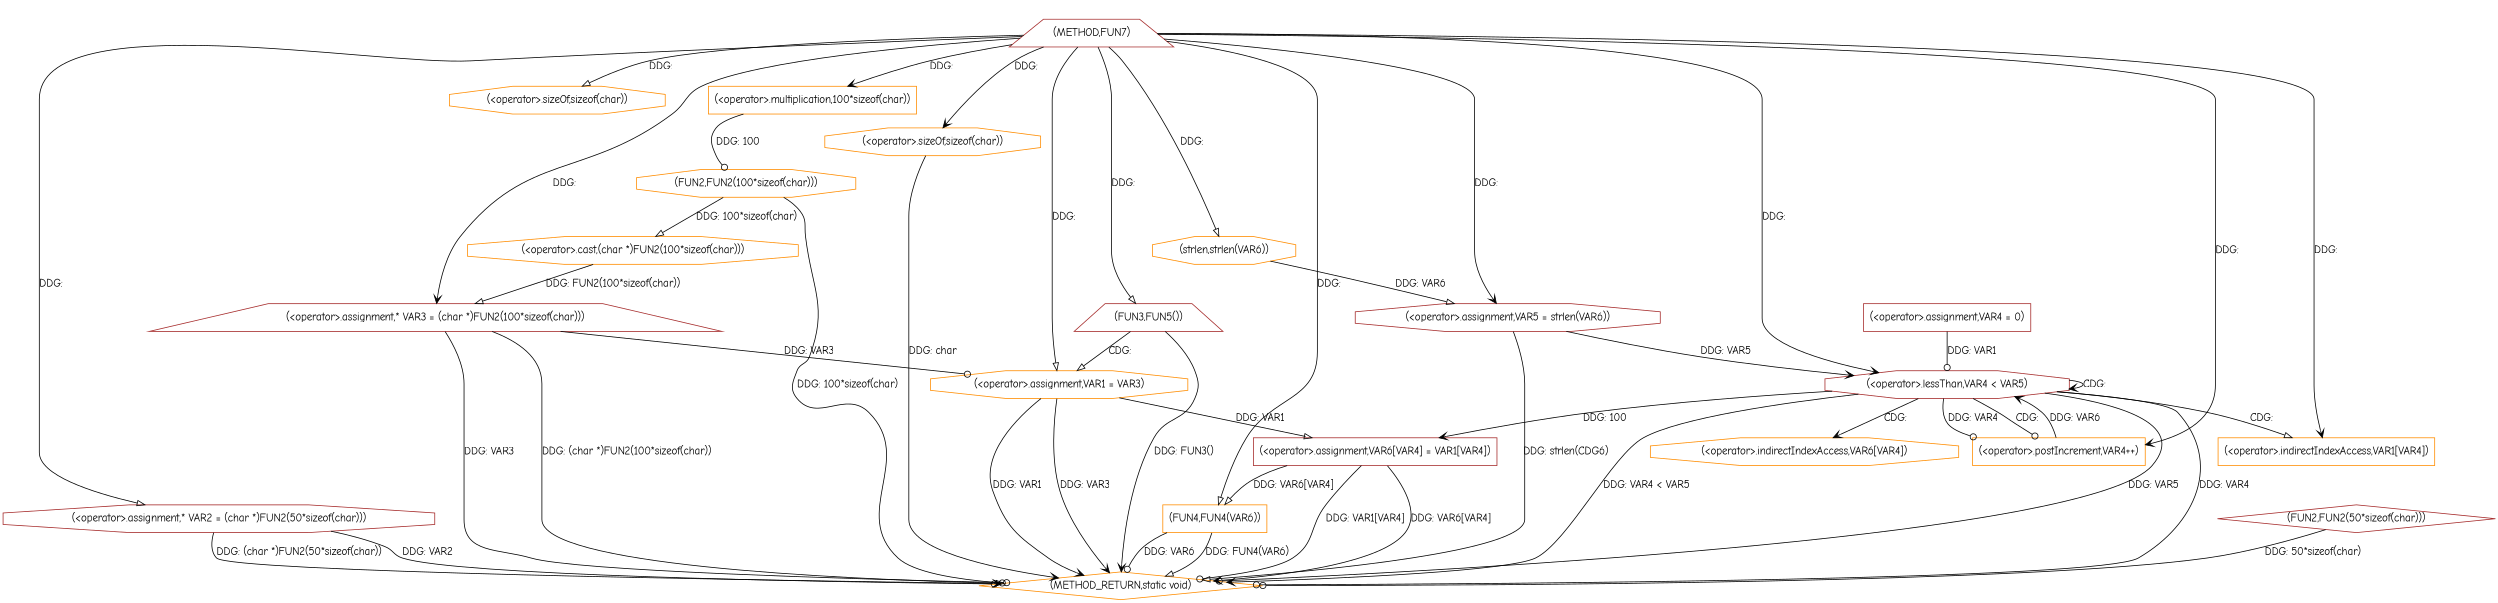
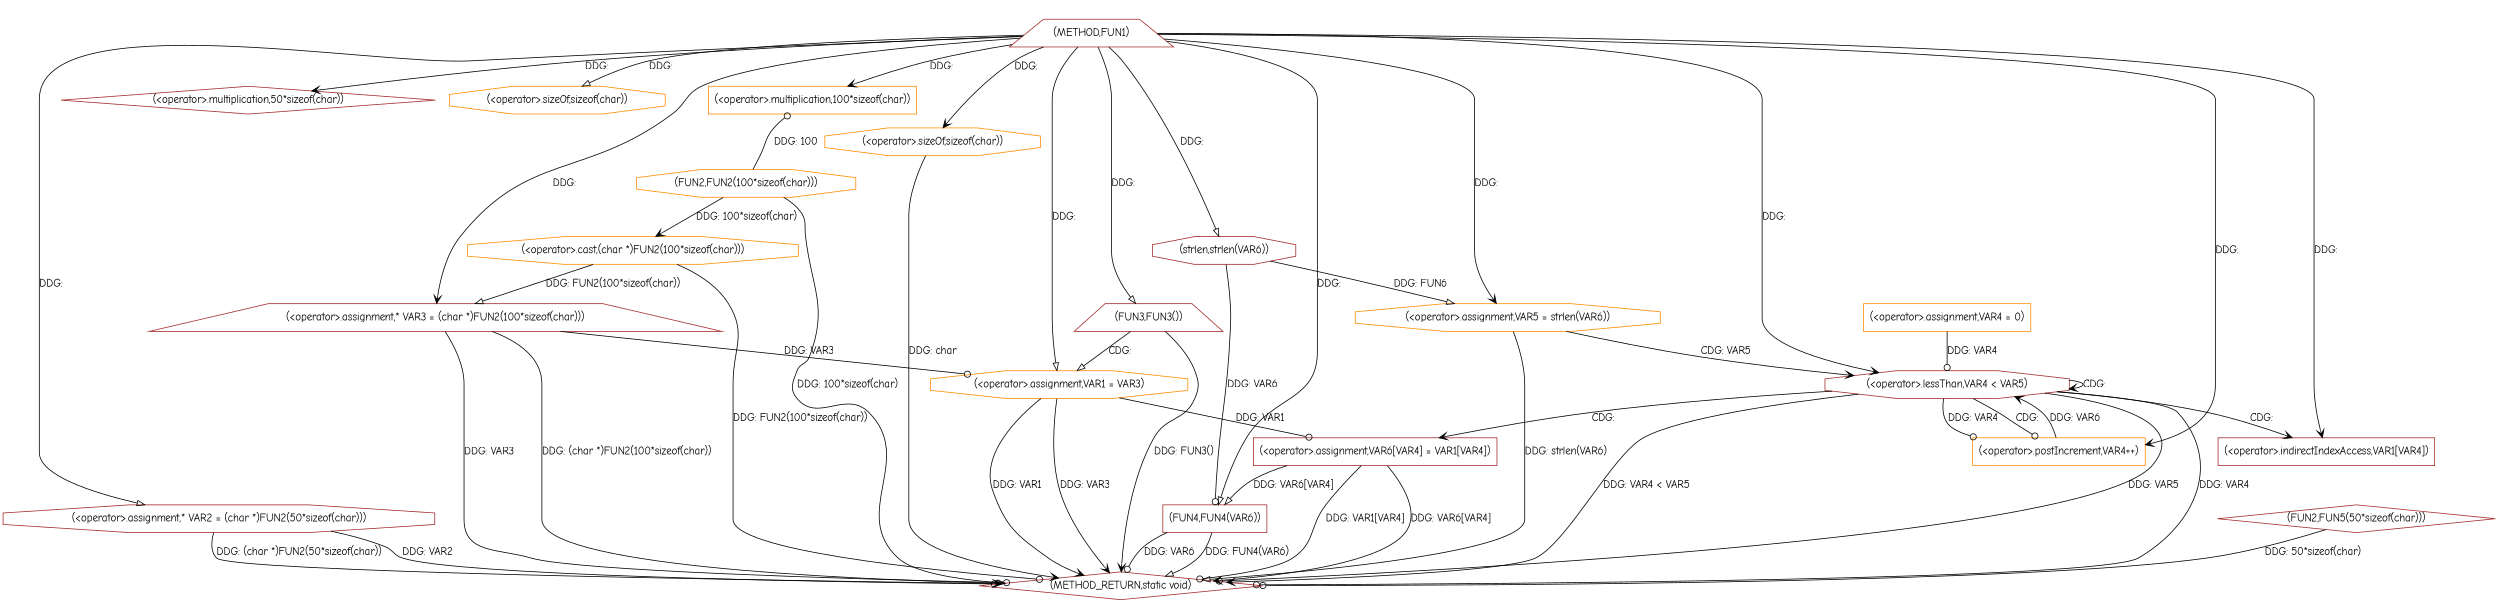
(1092, 33) -> (1092, 33)
none -> (248, 100)
(713, 132) -> (766, 142)
(693, 215) -> (693, 215)
(1224, 250) -> (1224, 250)
(1421, 284) -> (1421, 284)
(1149, 318) -> (1149, 318)
(1508, 318) -> (1508, 318)
(1947, 318) -> (1947, 318)
(1726, 351) -> (1726, 351)
(1972, 351) -> (1972, 351)
none -> (1227, 382)
(853, 405) -> (853, 405)
(2178, 407) -> (2178, 407)
(1212, 417) -> (1212, 417)
(1605, 418) -> (1605, 418)
(1566, 452) -> (1566, 452)
(1805, 452) -> none
(2326, 452) -> (2326, 452)
(1215, 519) -> (1215, 519)
(2356, 519) -> (2356, 519)
none -> (742, 531)
(1121, 586) -> (1121, 586)
